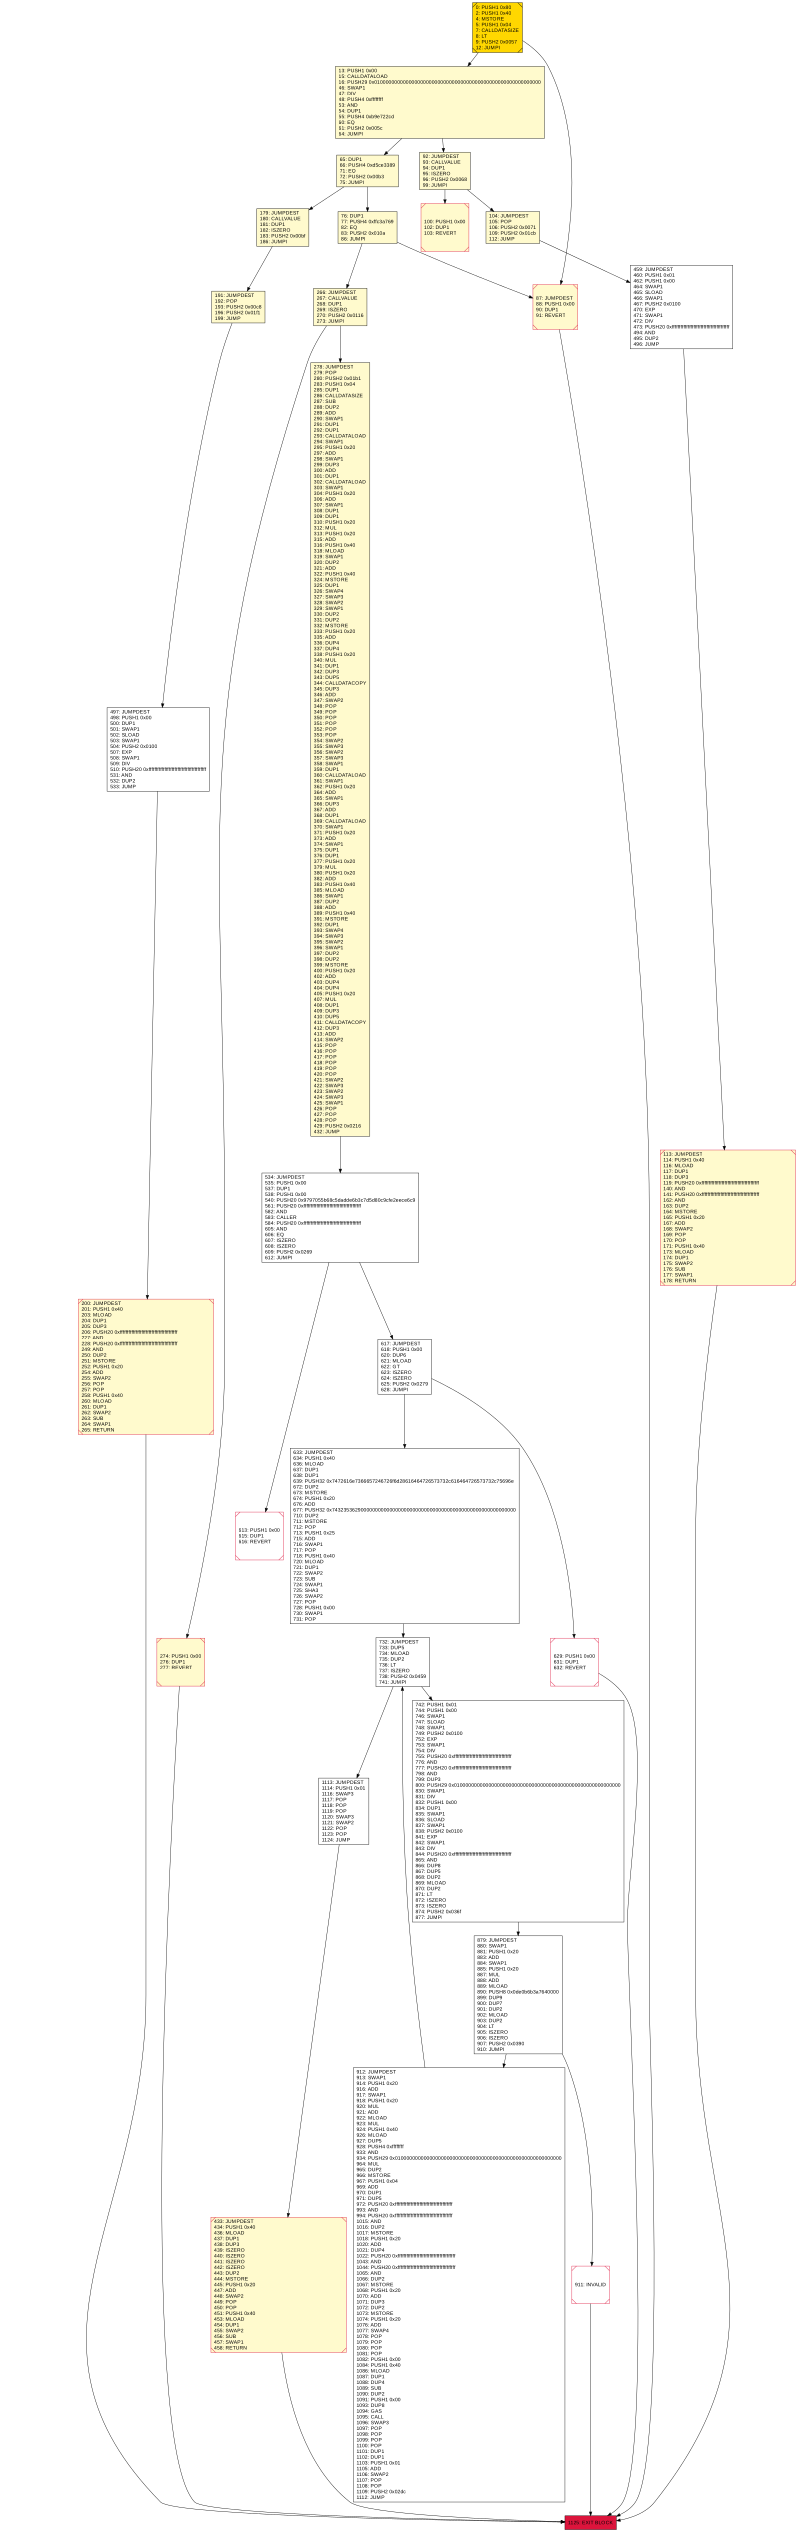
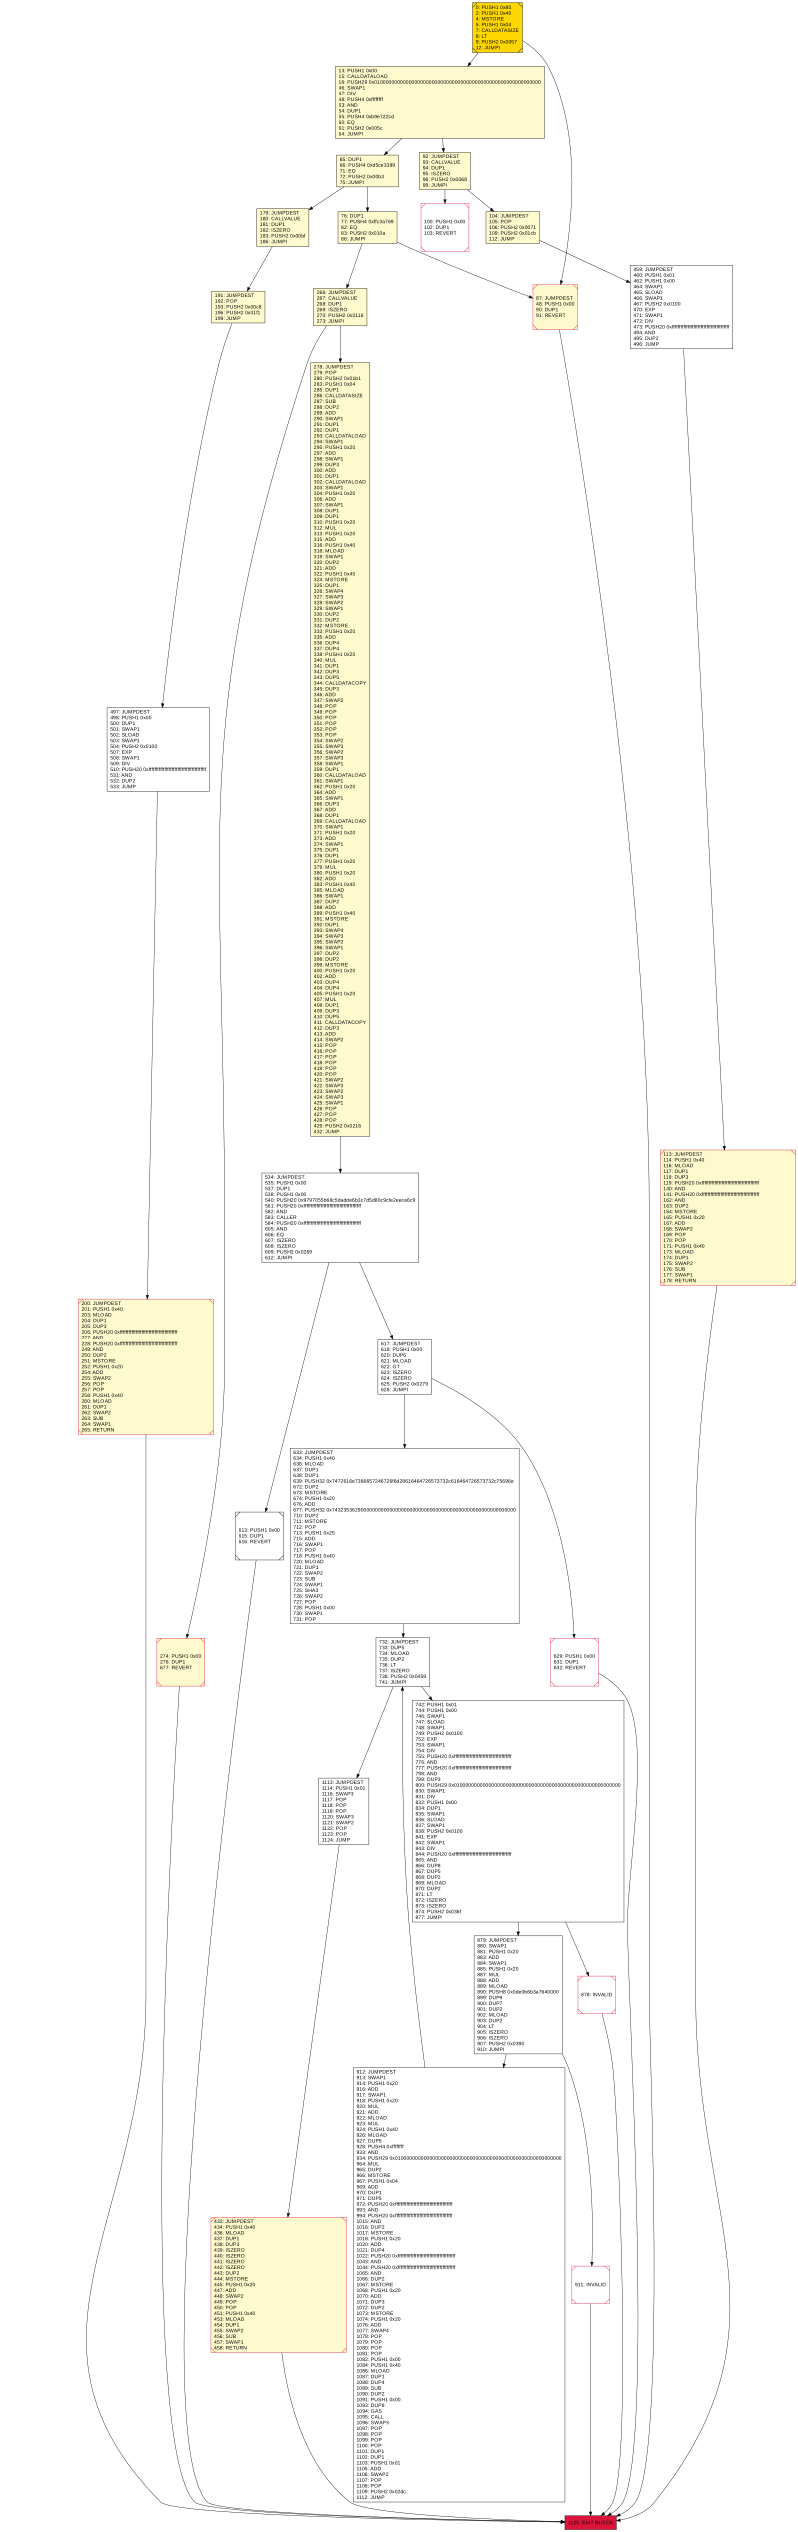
(445, 228) -> (445, 228)
(555, 307) -> (555, 307)
(259, 1536) -> (259, 1536)
(181, 1662) -> (181, 1662)
none -> (597, 1995)
none -> (188, 2208)
